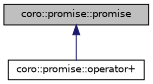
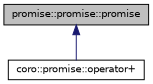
(76, 15) -> (76, 15)
